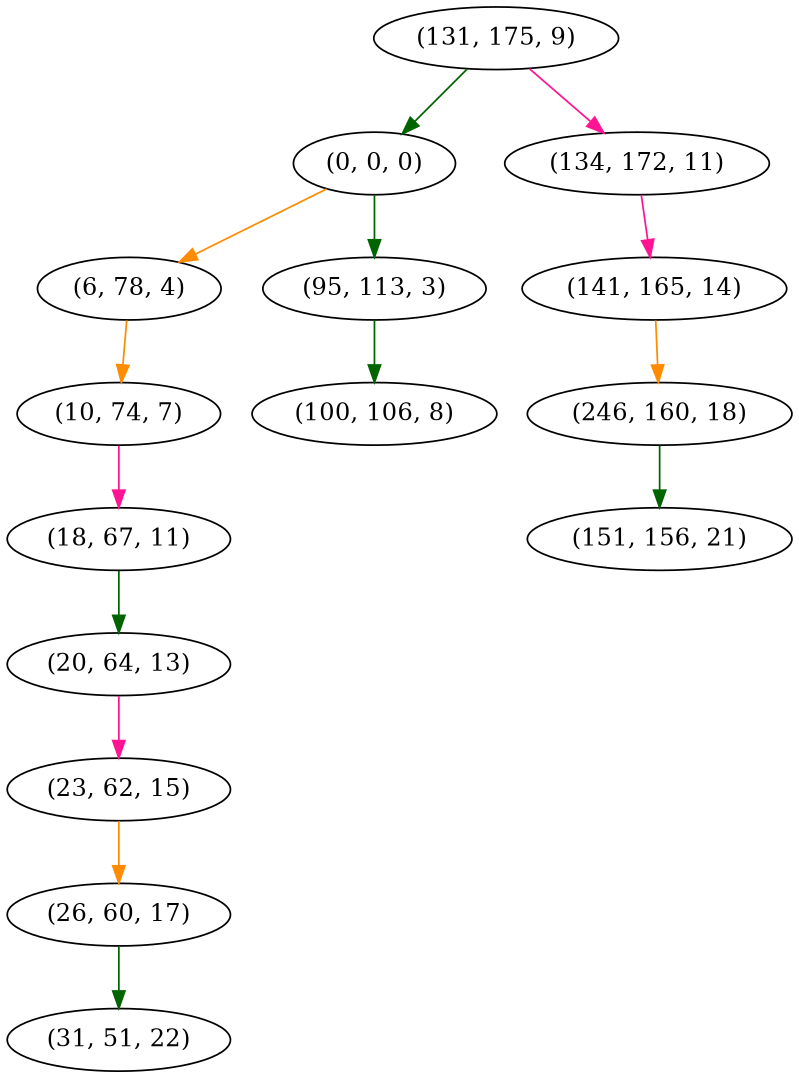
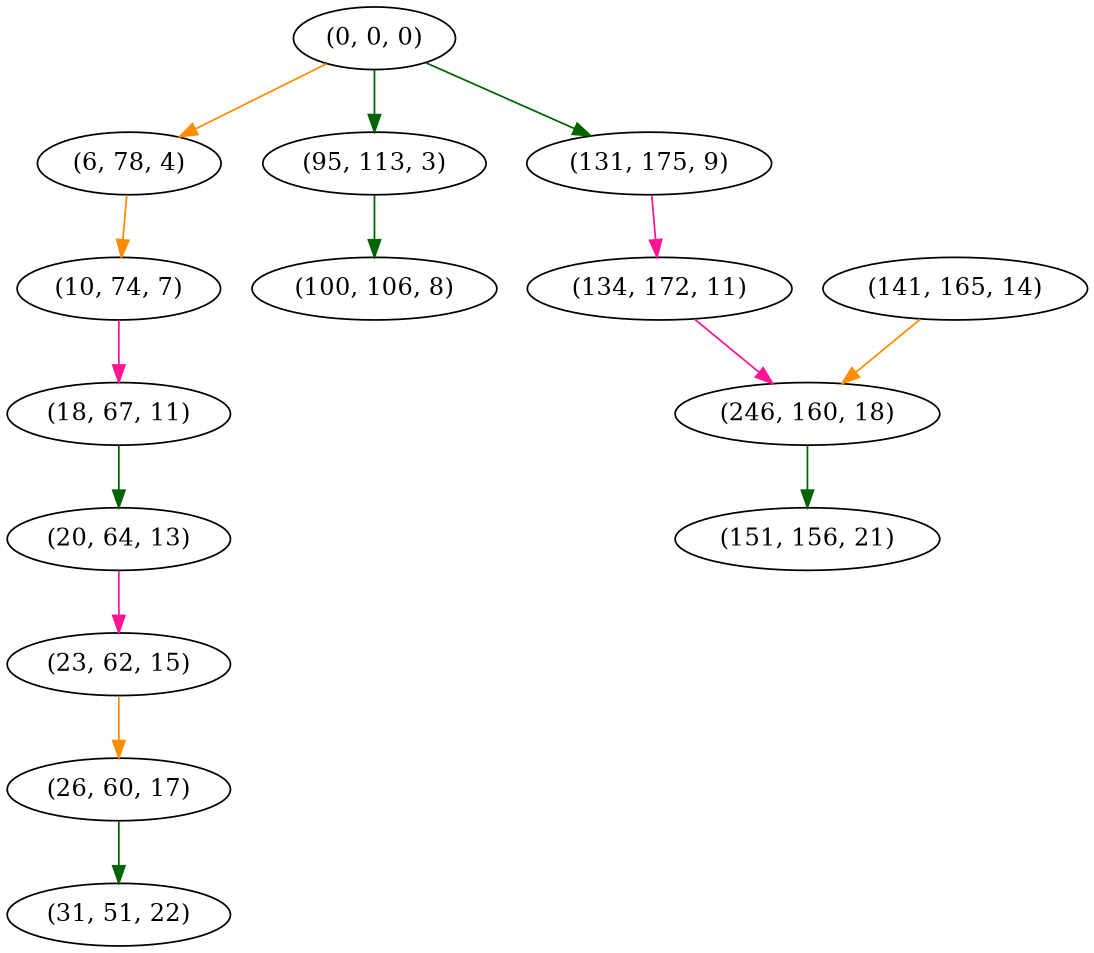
(441, 95) -> (500, 96)
(645, 218) -> (727, 346)
